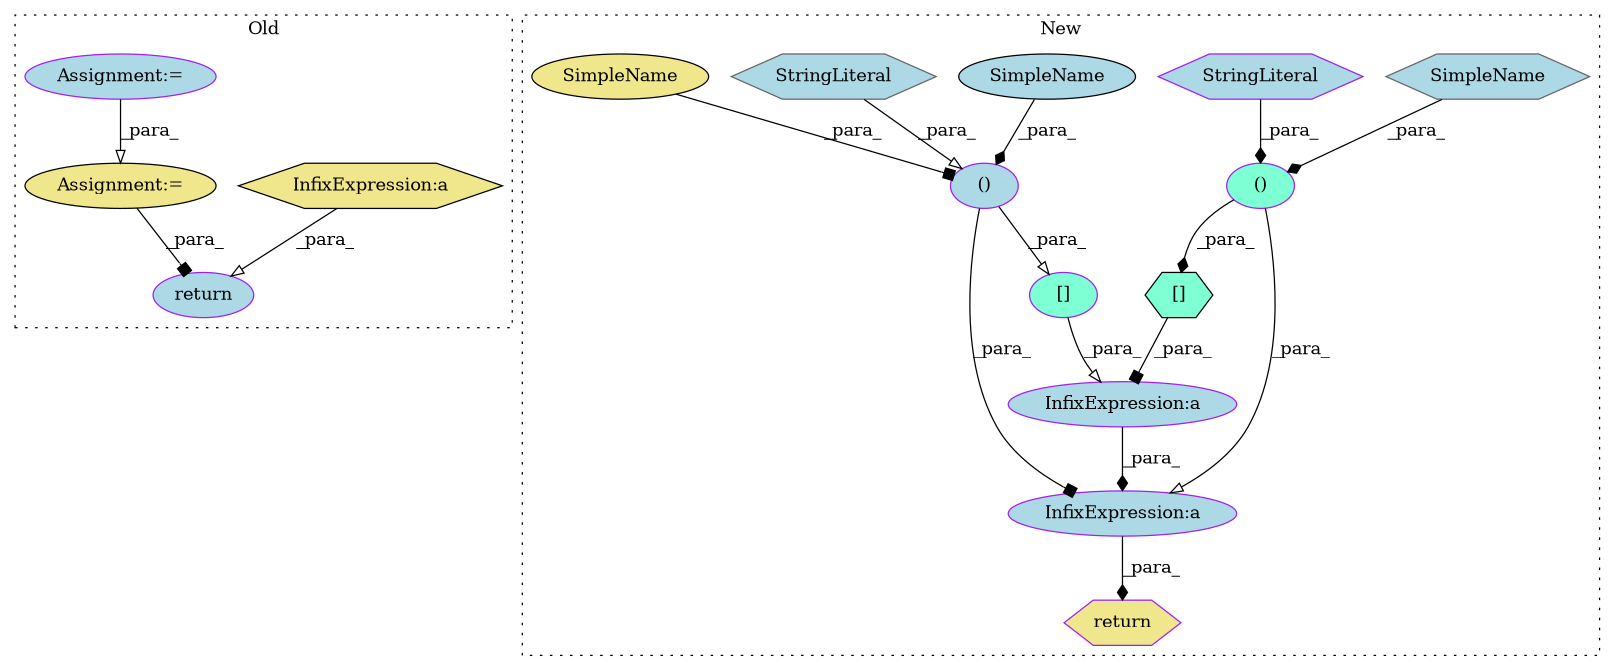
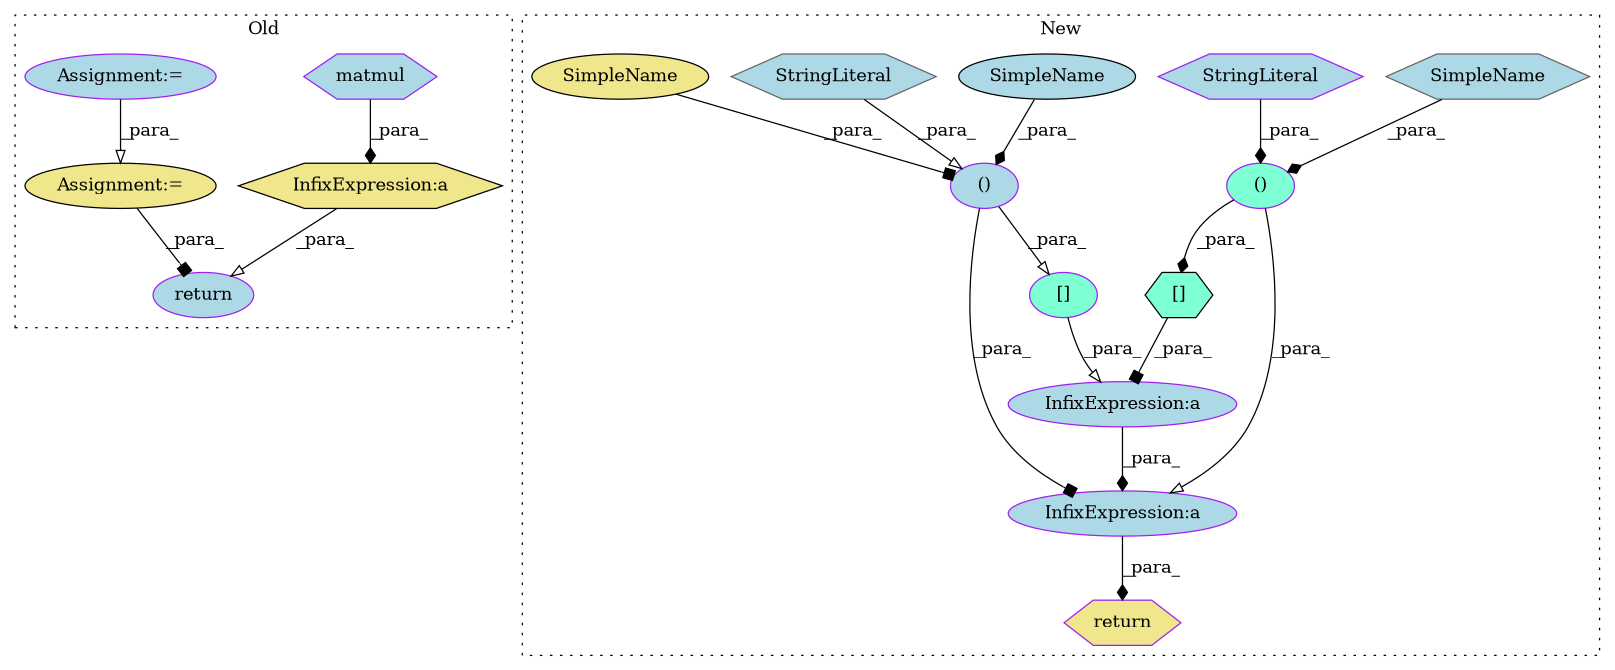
none -> (370, 77)
